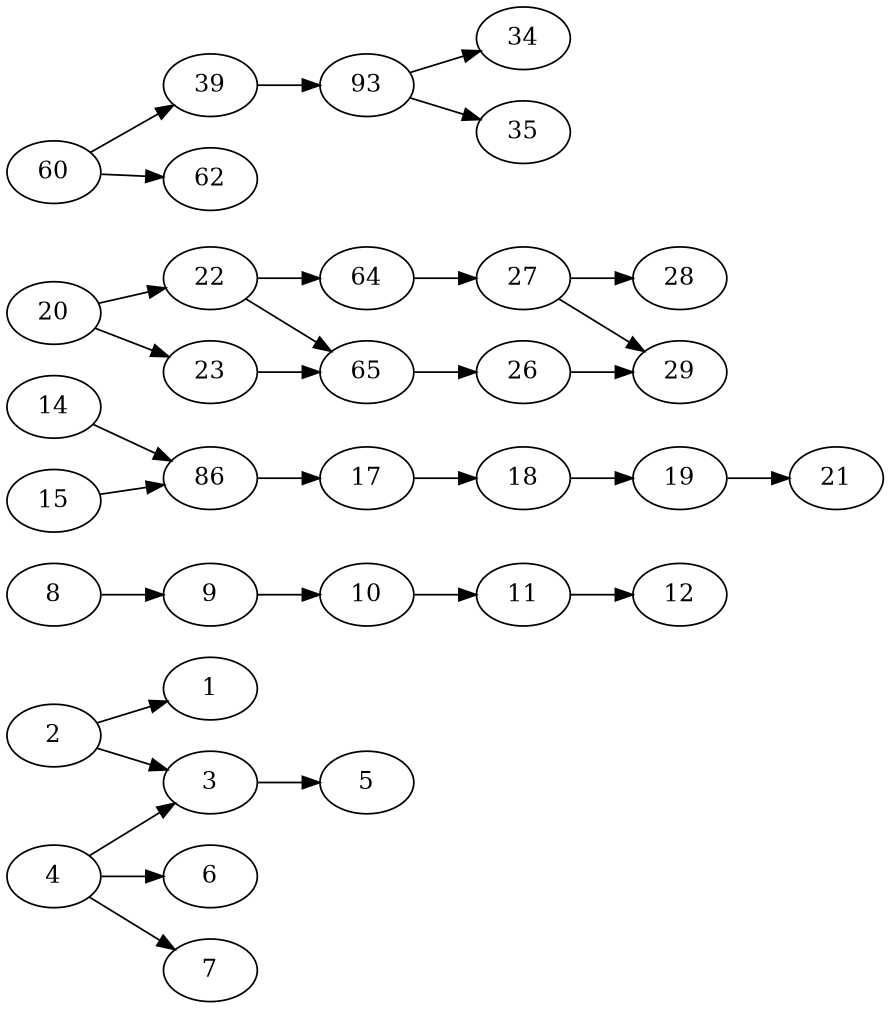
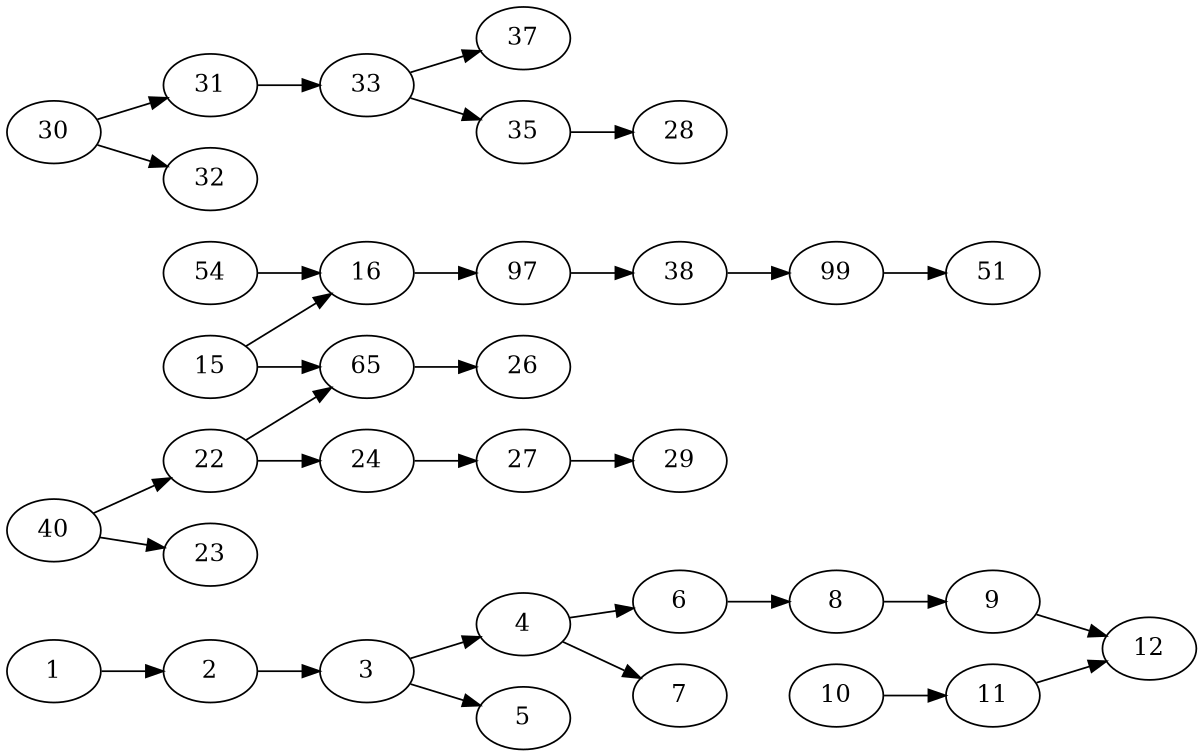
(523, 38) -> (523, 38)
(210, 85) -> (210, 85)
(367, 85) -> (367, 85)
(54, 172) -> (54, 132)
(210, 179) -> (210, 179)
(367, 278) -> (367, 461)
(593, 278) -> (593, 132)
(54, 313) -> (54, 530)
(280, 372) -> (280, 367)
(593, 372) -> none
(54, 407) -> (210, 273)
(210, 478) -> (367, 273)
(367, 478) -> (523, 273)
(523, 478) -> (680, 273)
(680, 478) -> (836, 273)
(836, 478) -> (993, 273)
(280, 595) -> (1063, 623)
none -> (750, 602)
(124, 715) -> (124, 671)
(125, 834) -> (437, 650)
